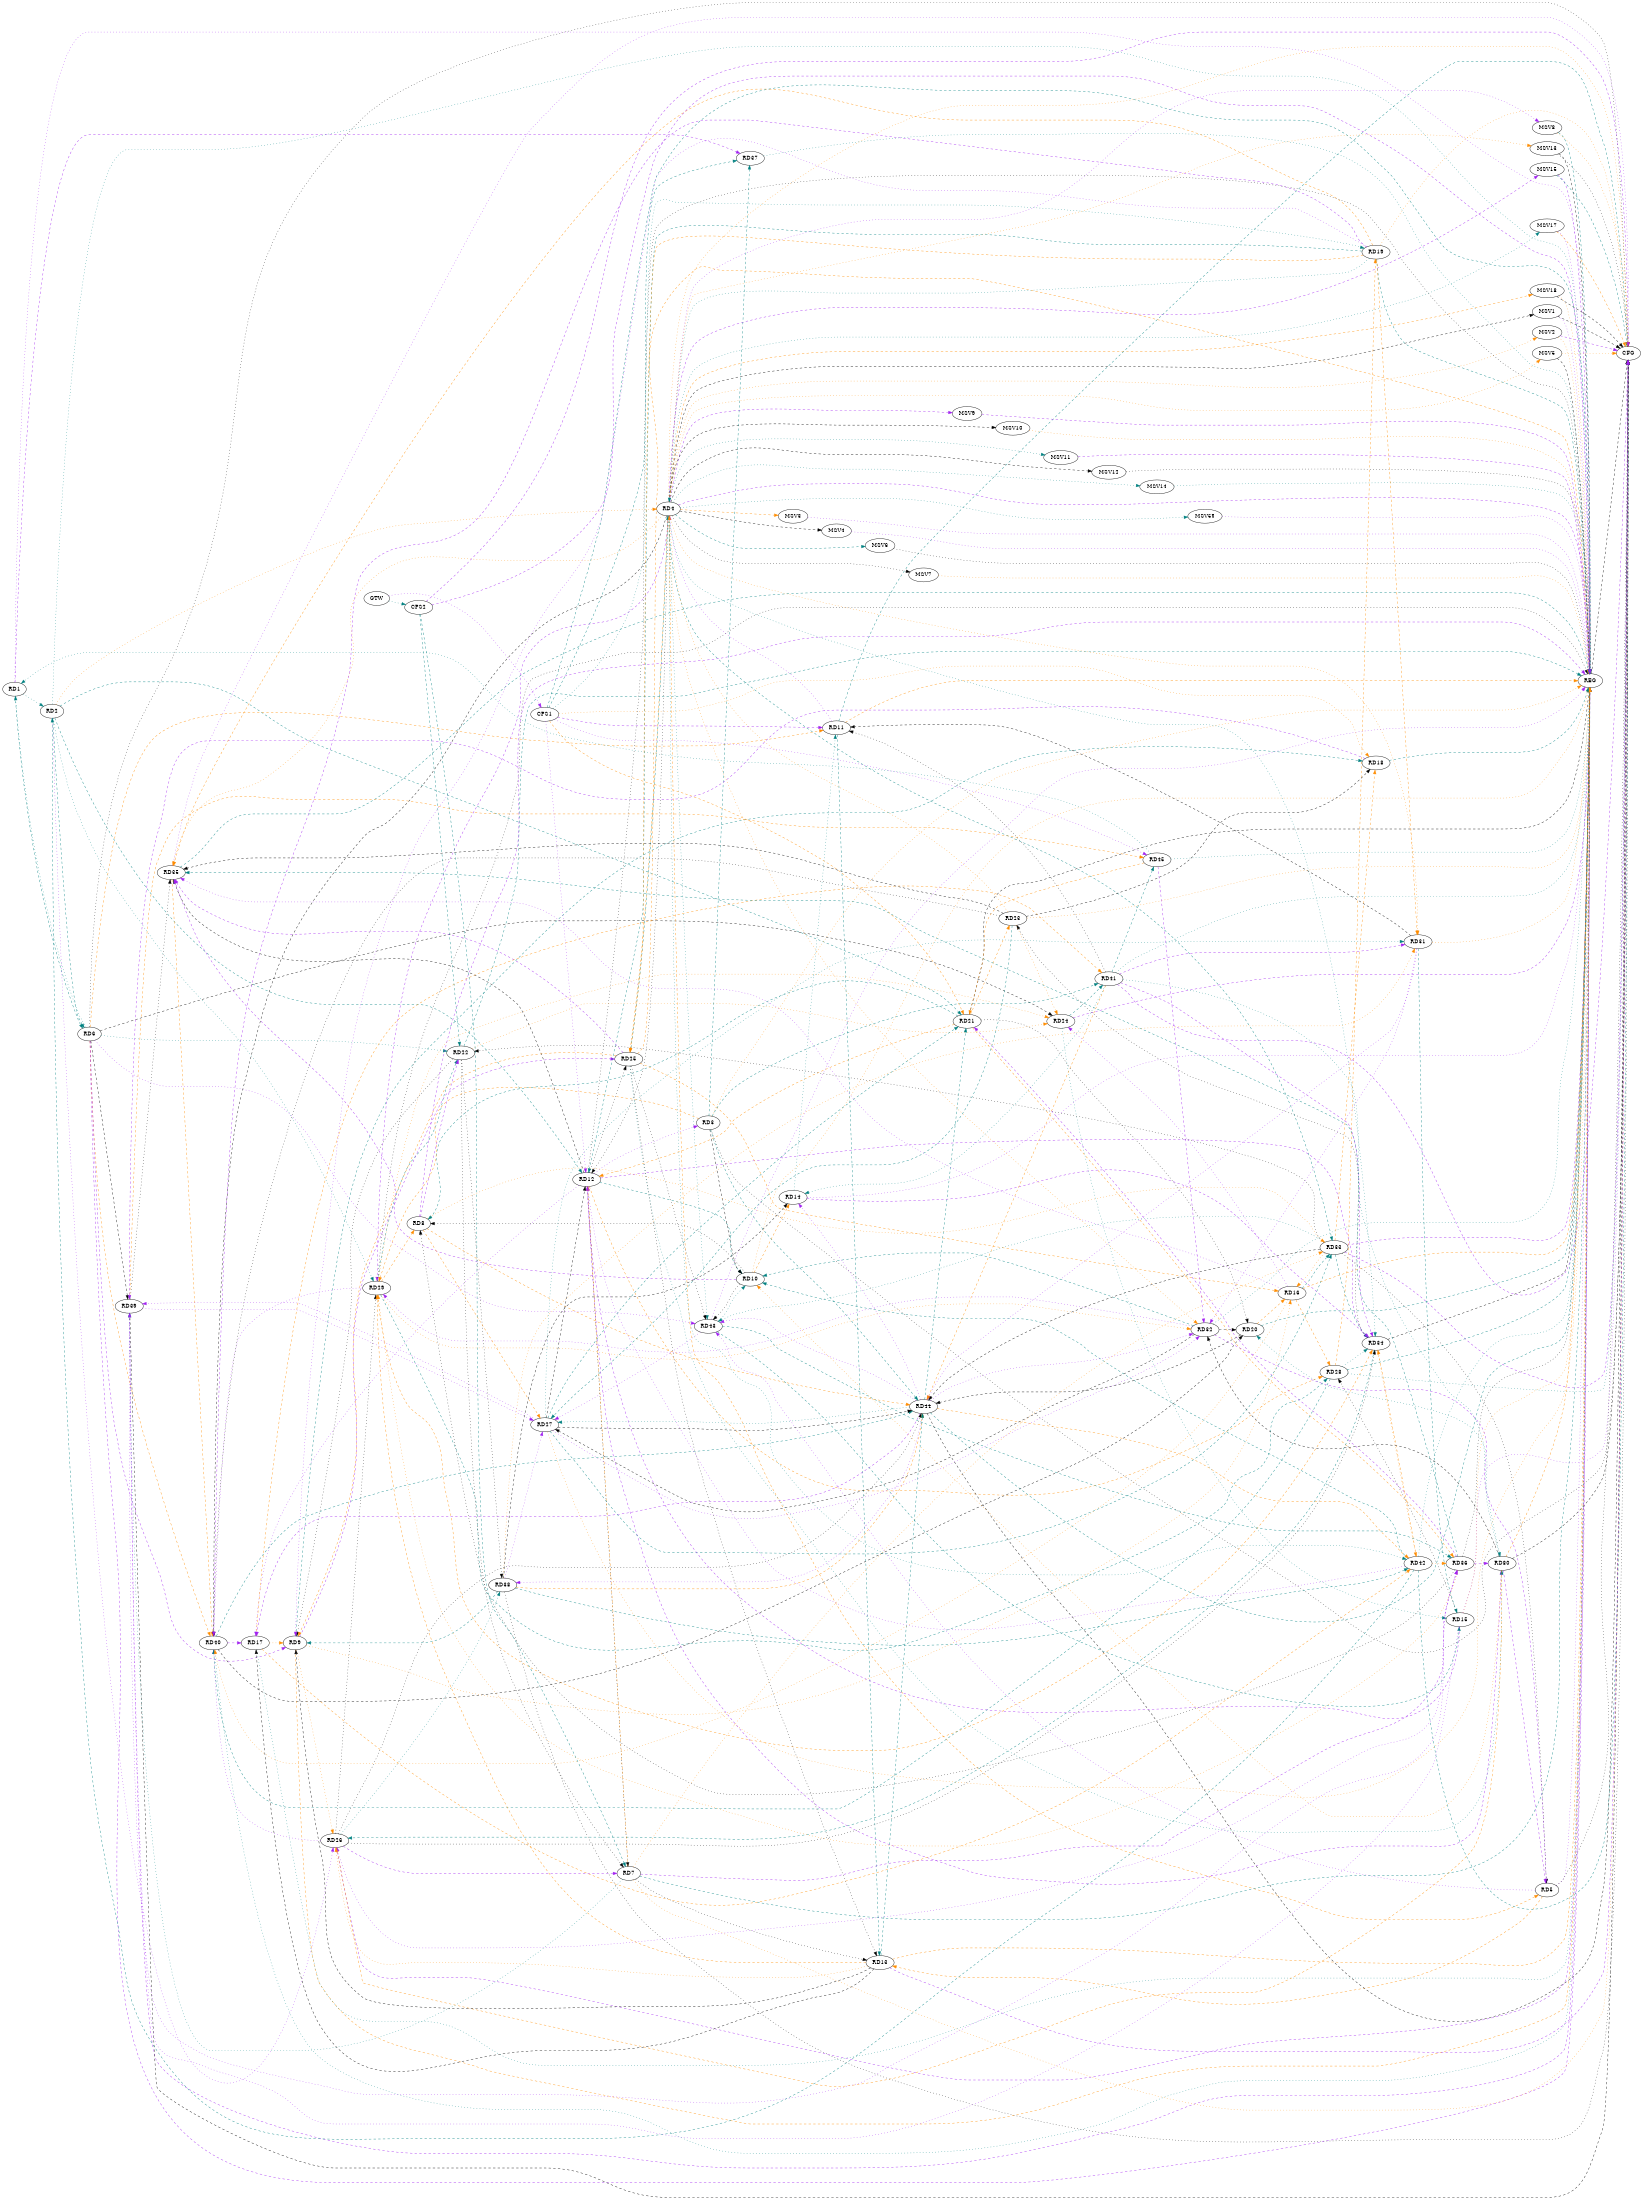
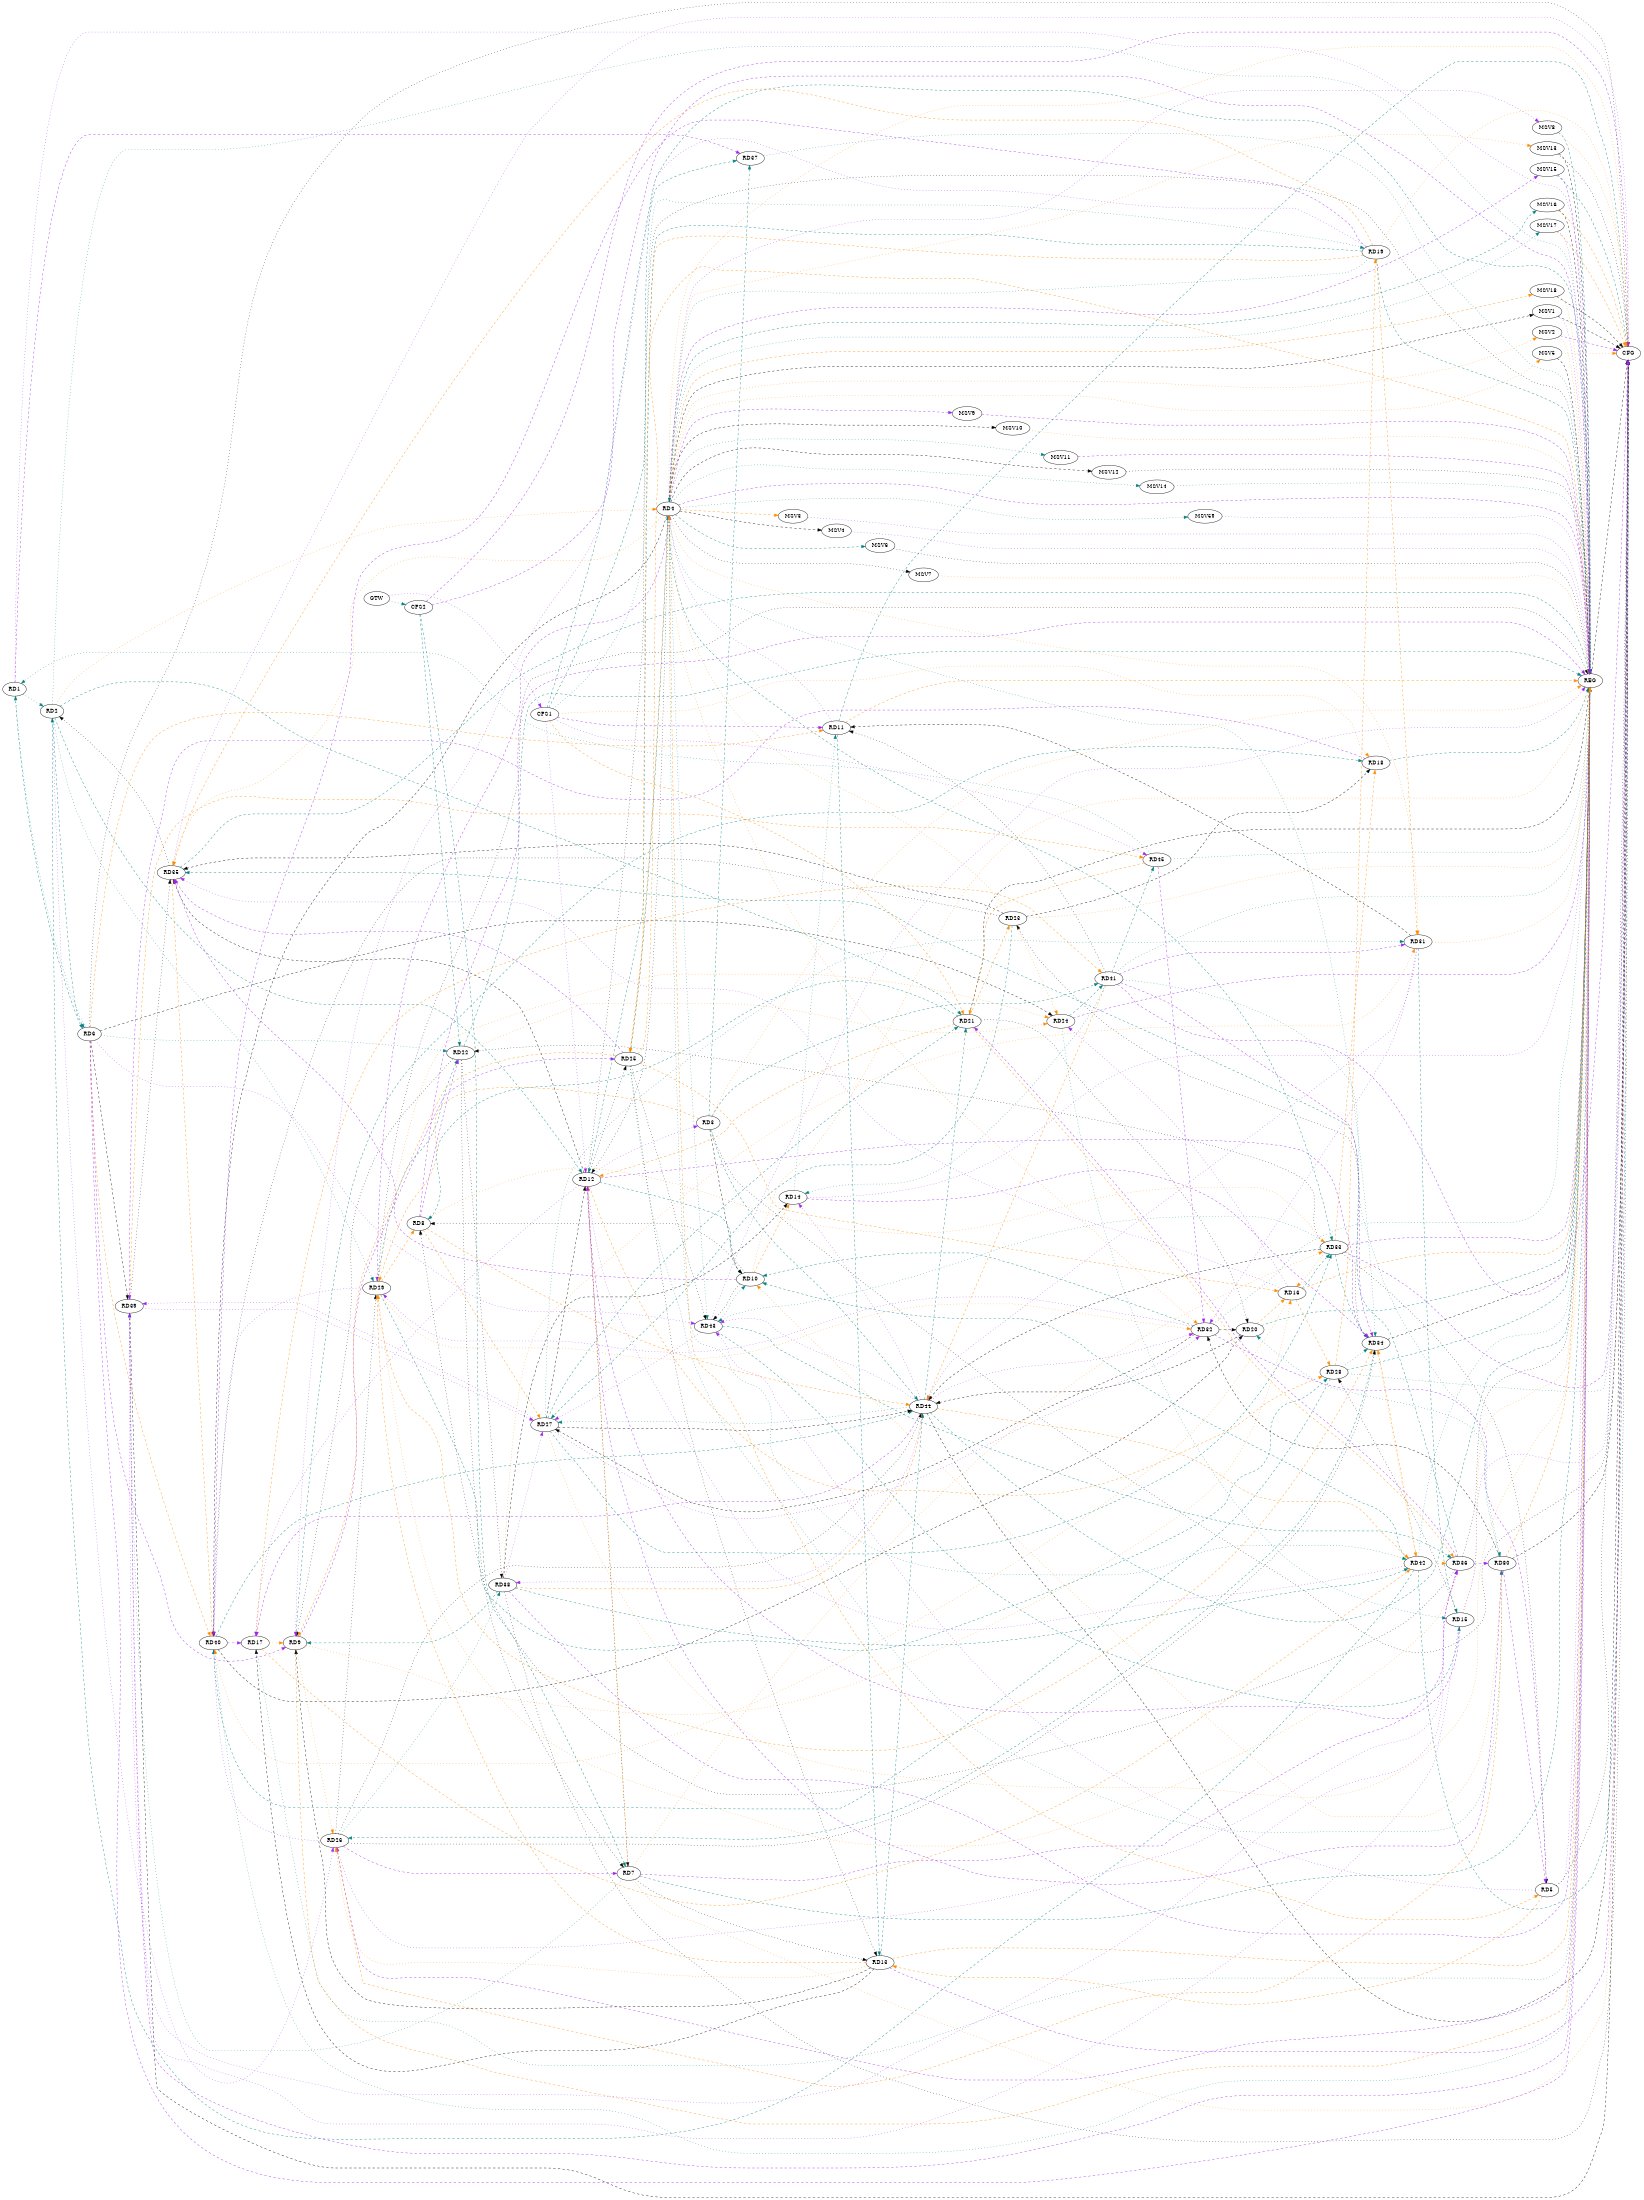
none -> (1547, 205)
none -> (132, 787)
none -> (1567, 1880)
